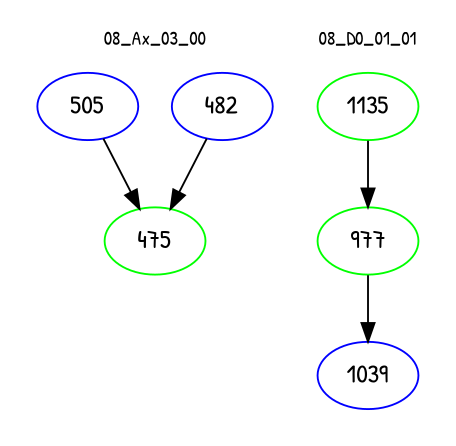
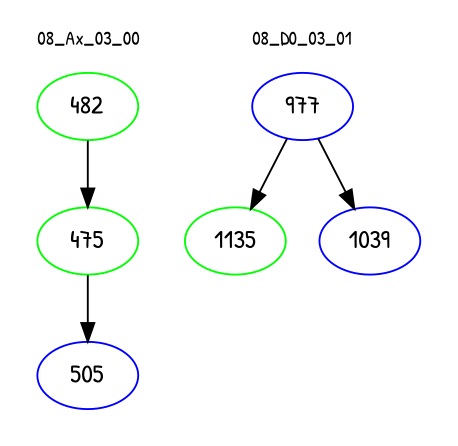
(368, 40) -> (303, 40)
(222, 106) -> (88, 106)
(117, 165) -> (88, 299)
(368, 165) -> (273, 165)
(368, 241) -> (303, 106)
